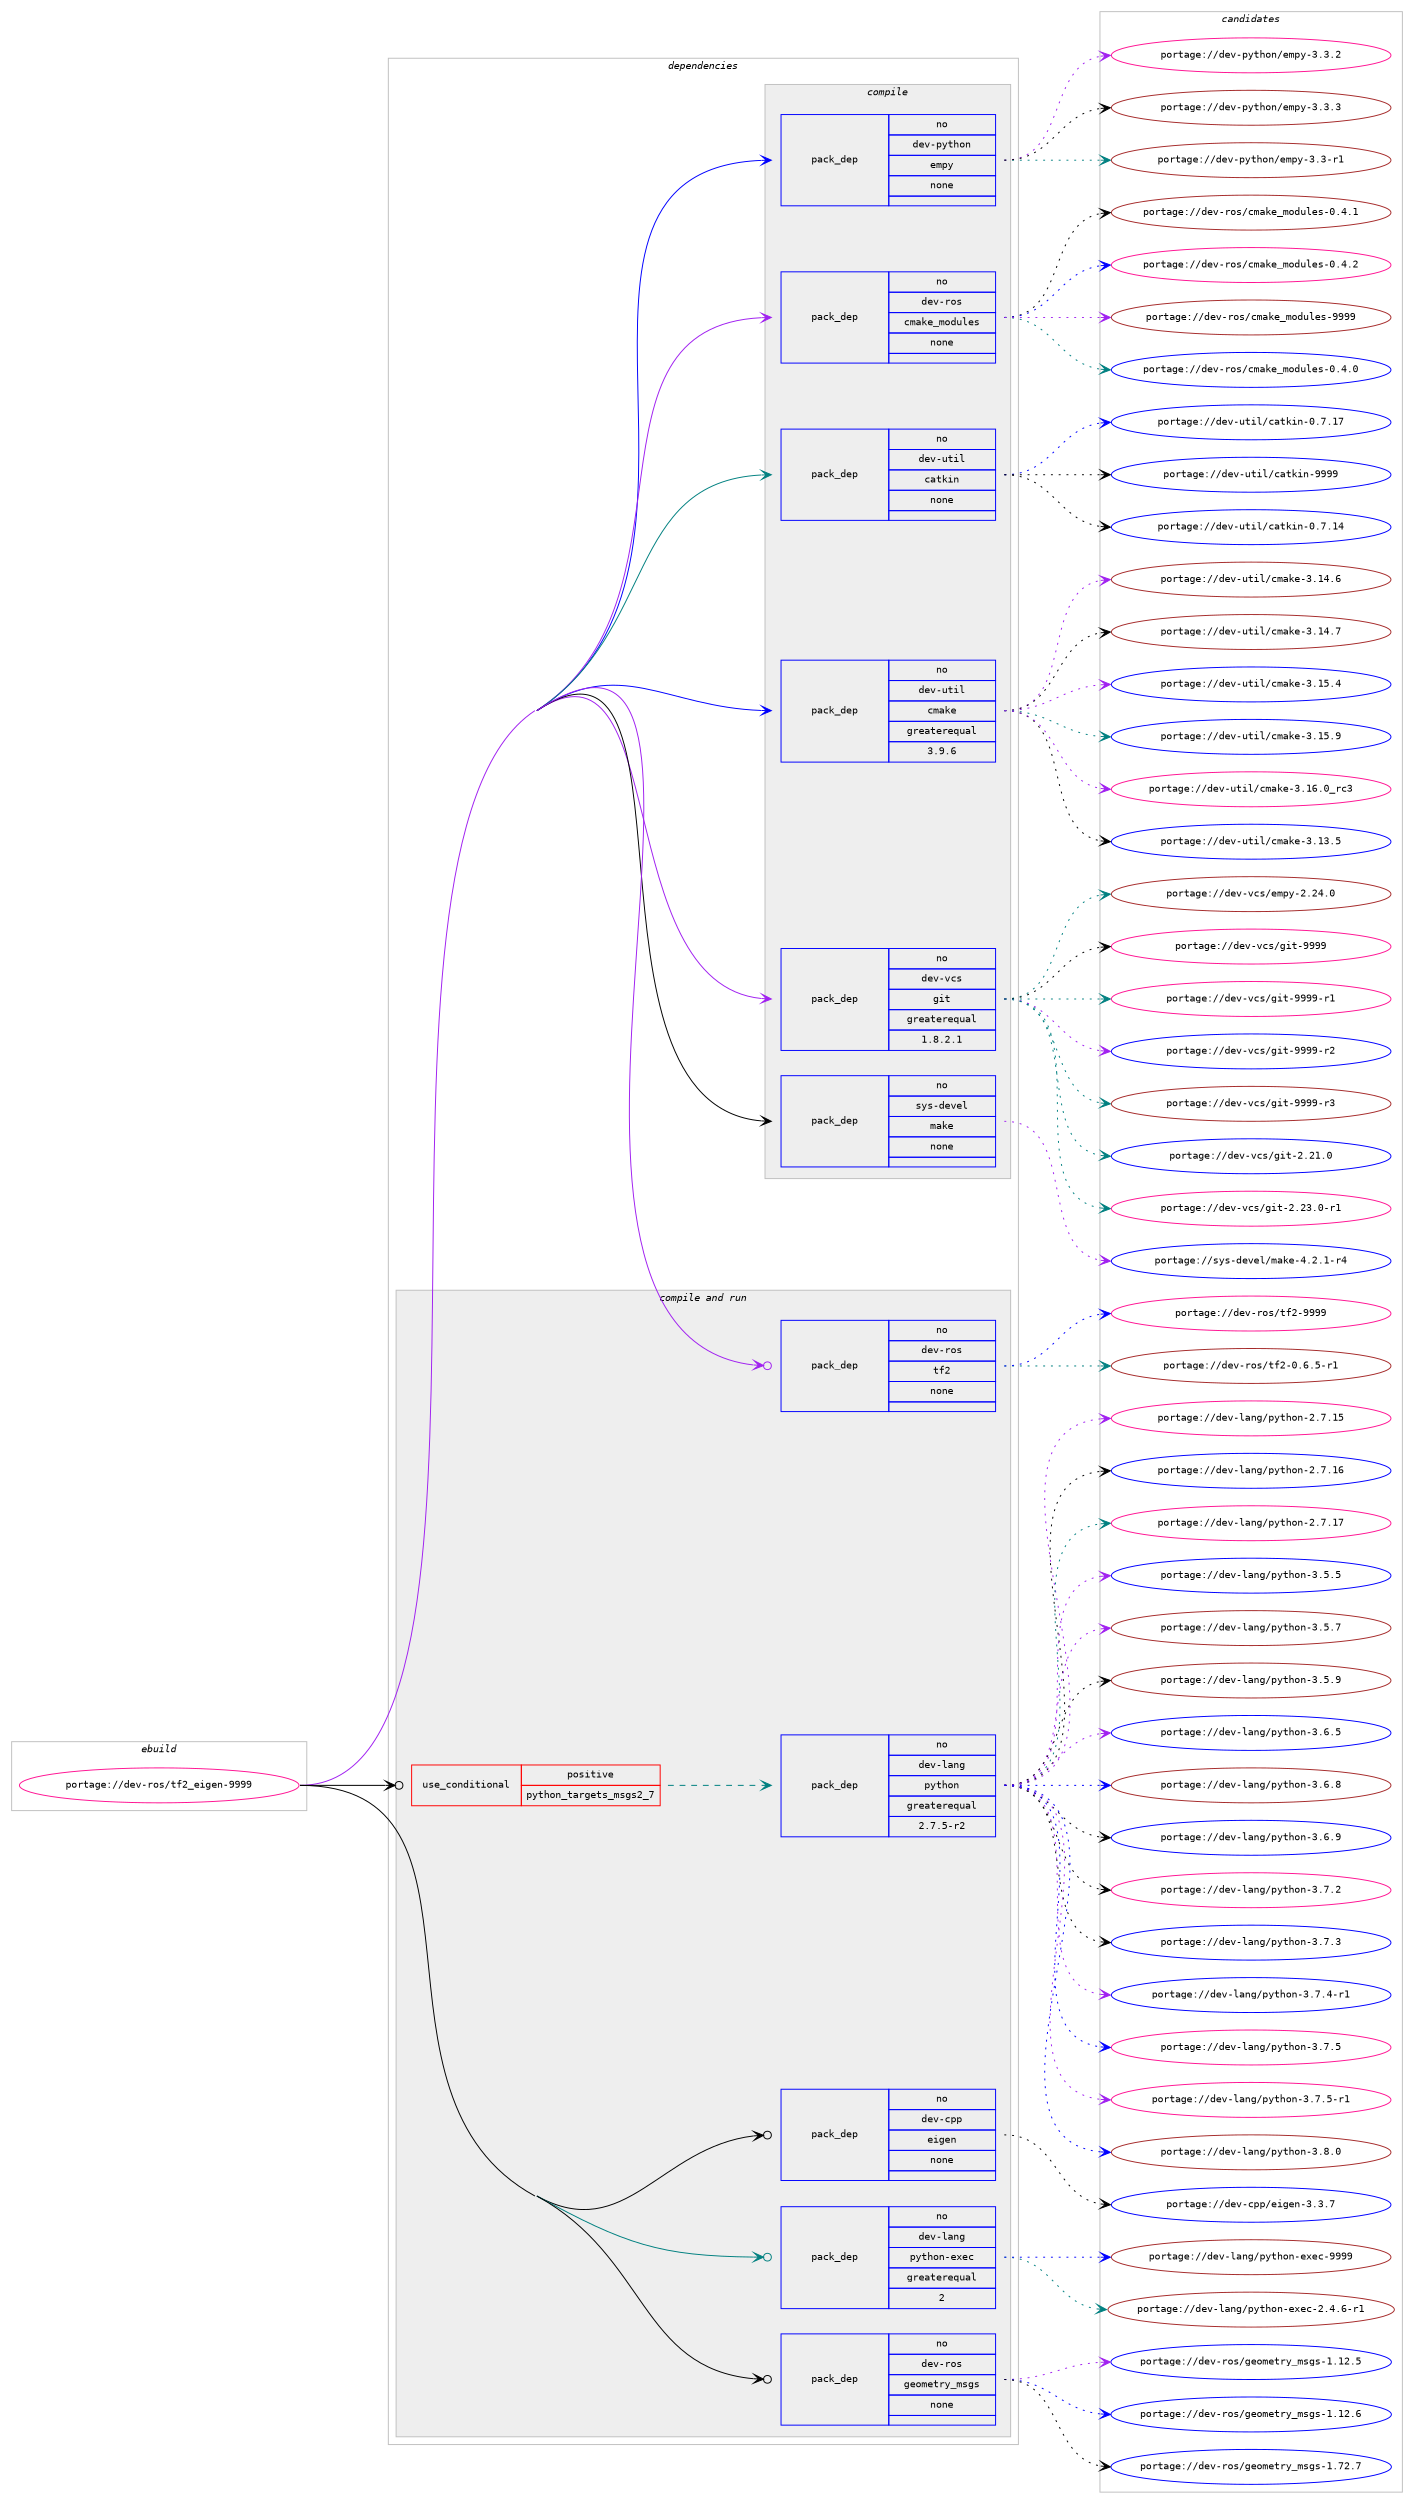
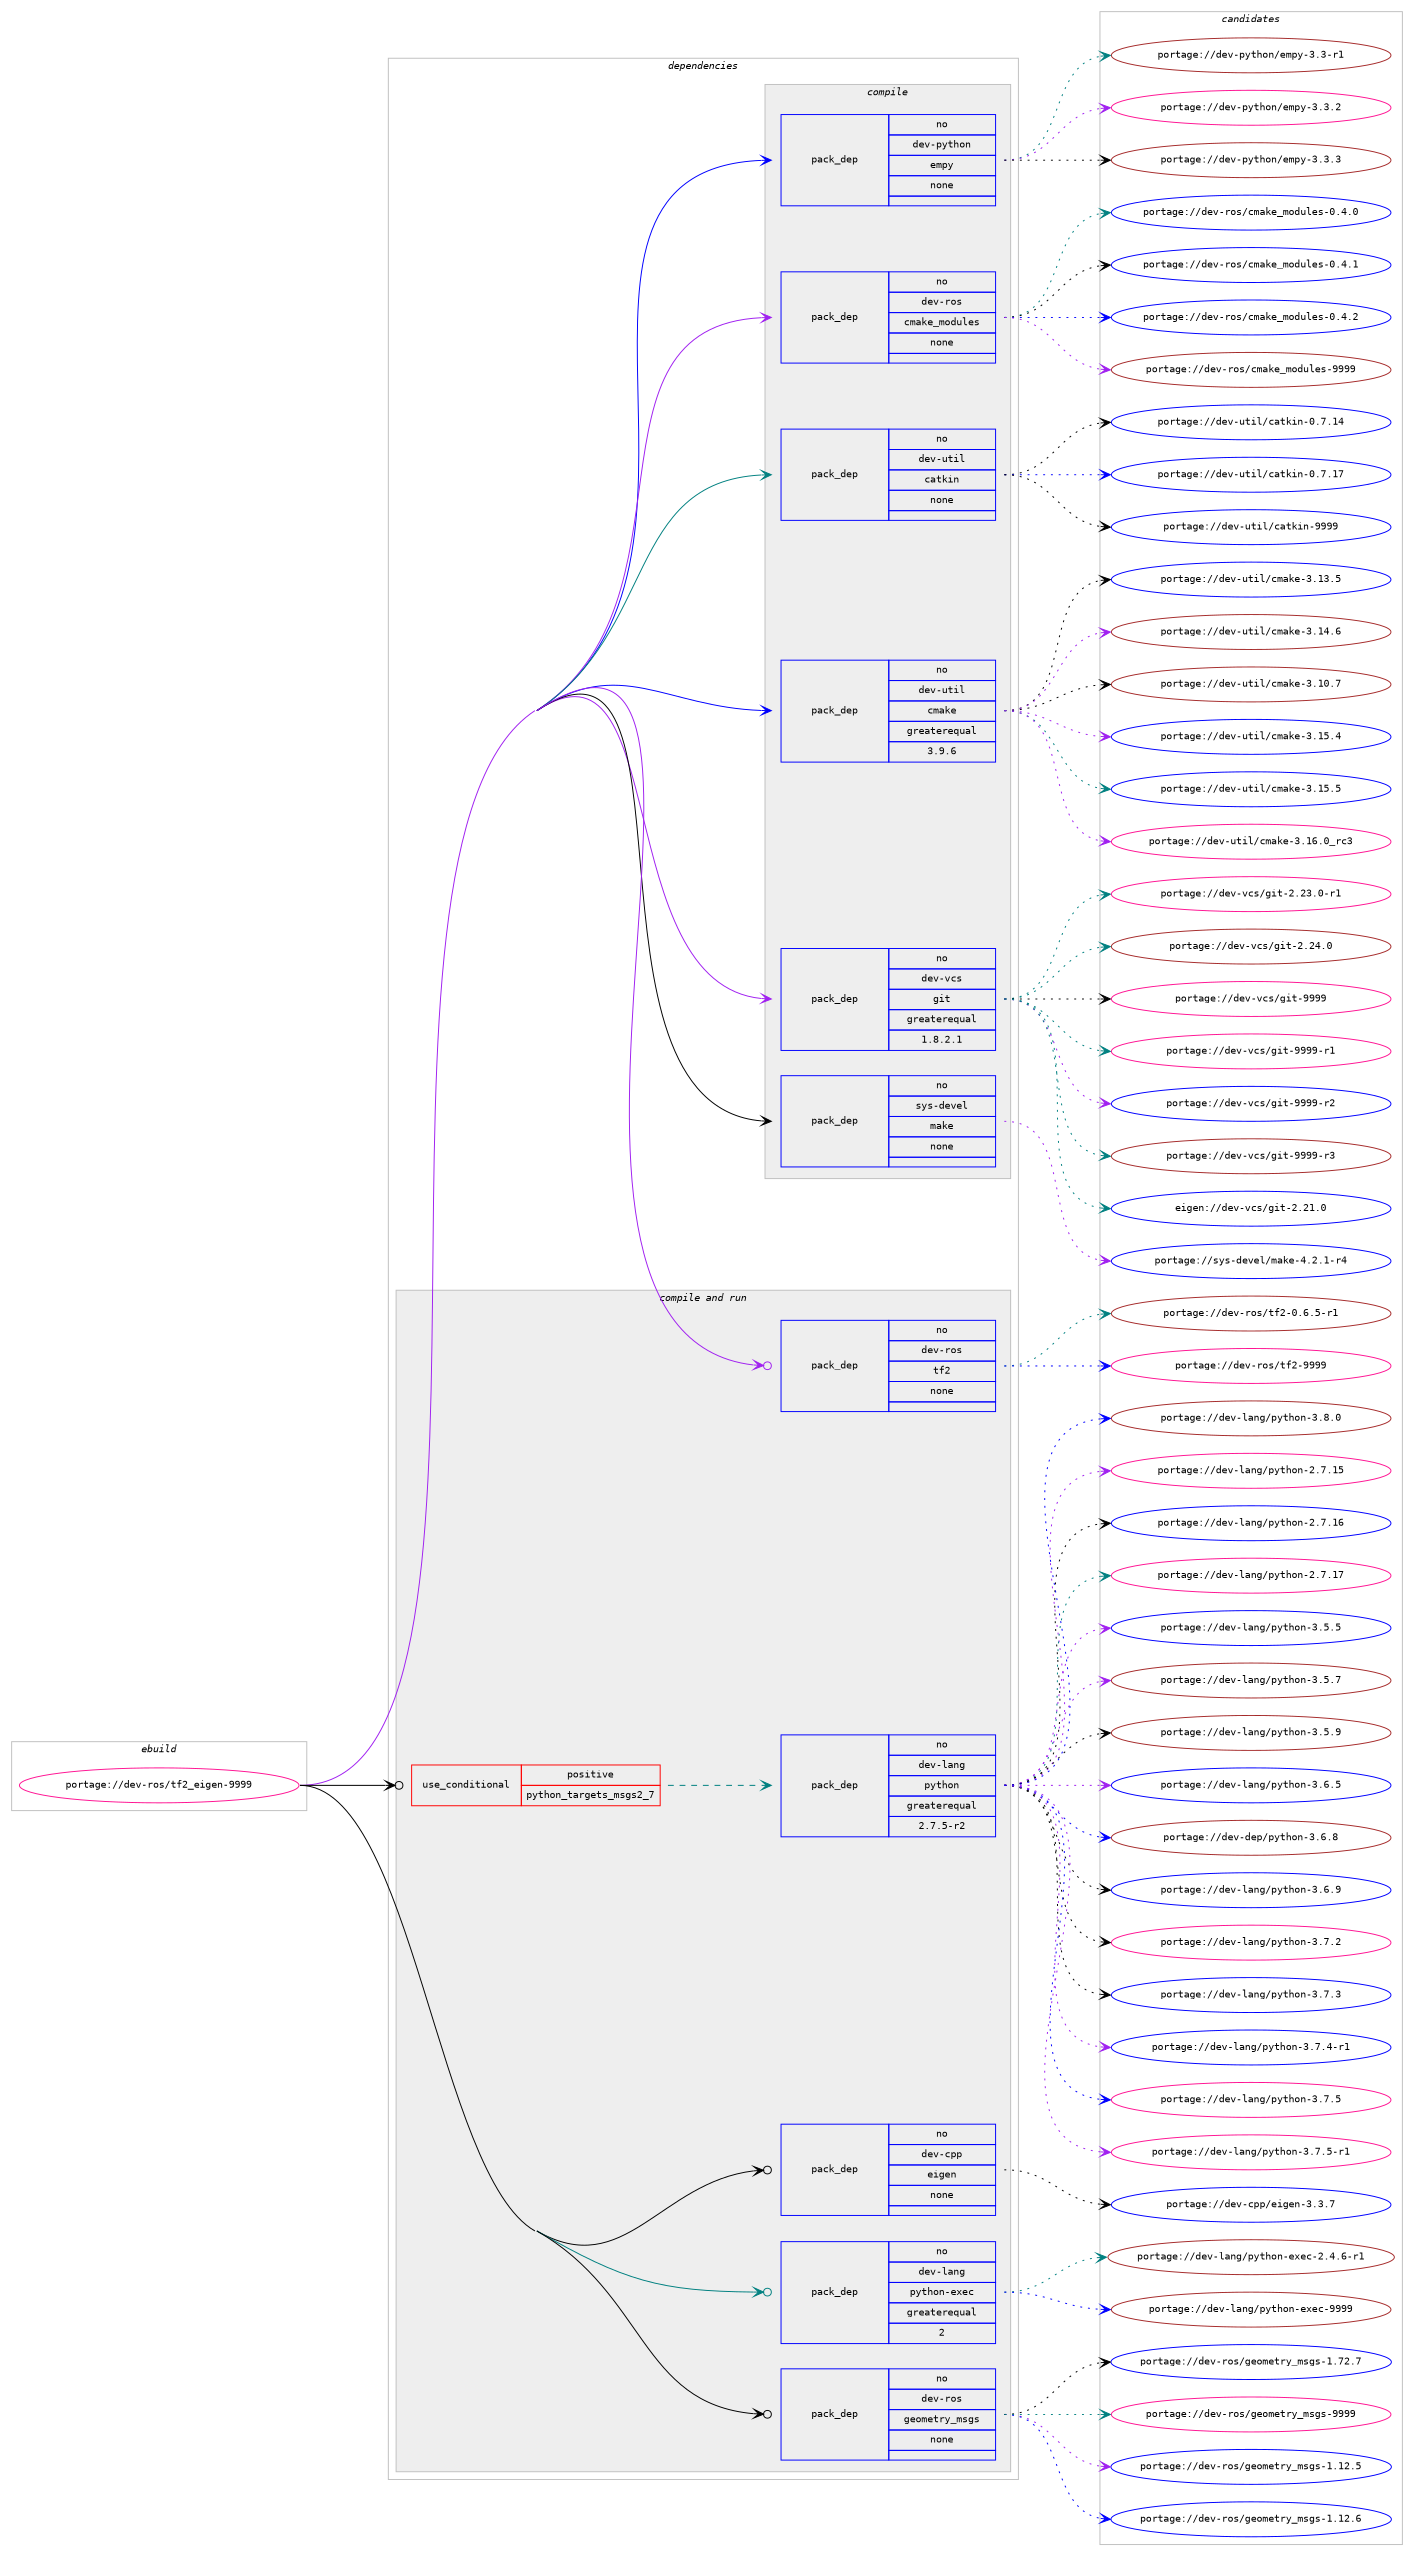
(1251, 213) -> (1251, 265)
(1251, 265) -> (1251, 317)
(1251, 632) -> (1251, 684)
(1251, 737) -> (1251, 789)
(1251, 894) -> (1251, 947)
(1251, 1156) -> (1251, 1209)
(1251, 1785) -> (1251, 1838)
none -> (1251, 2414)
